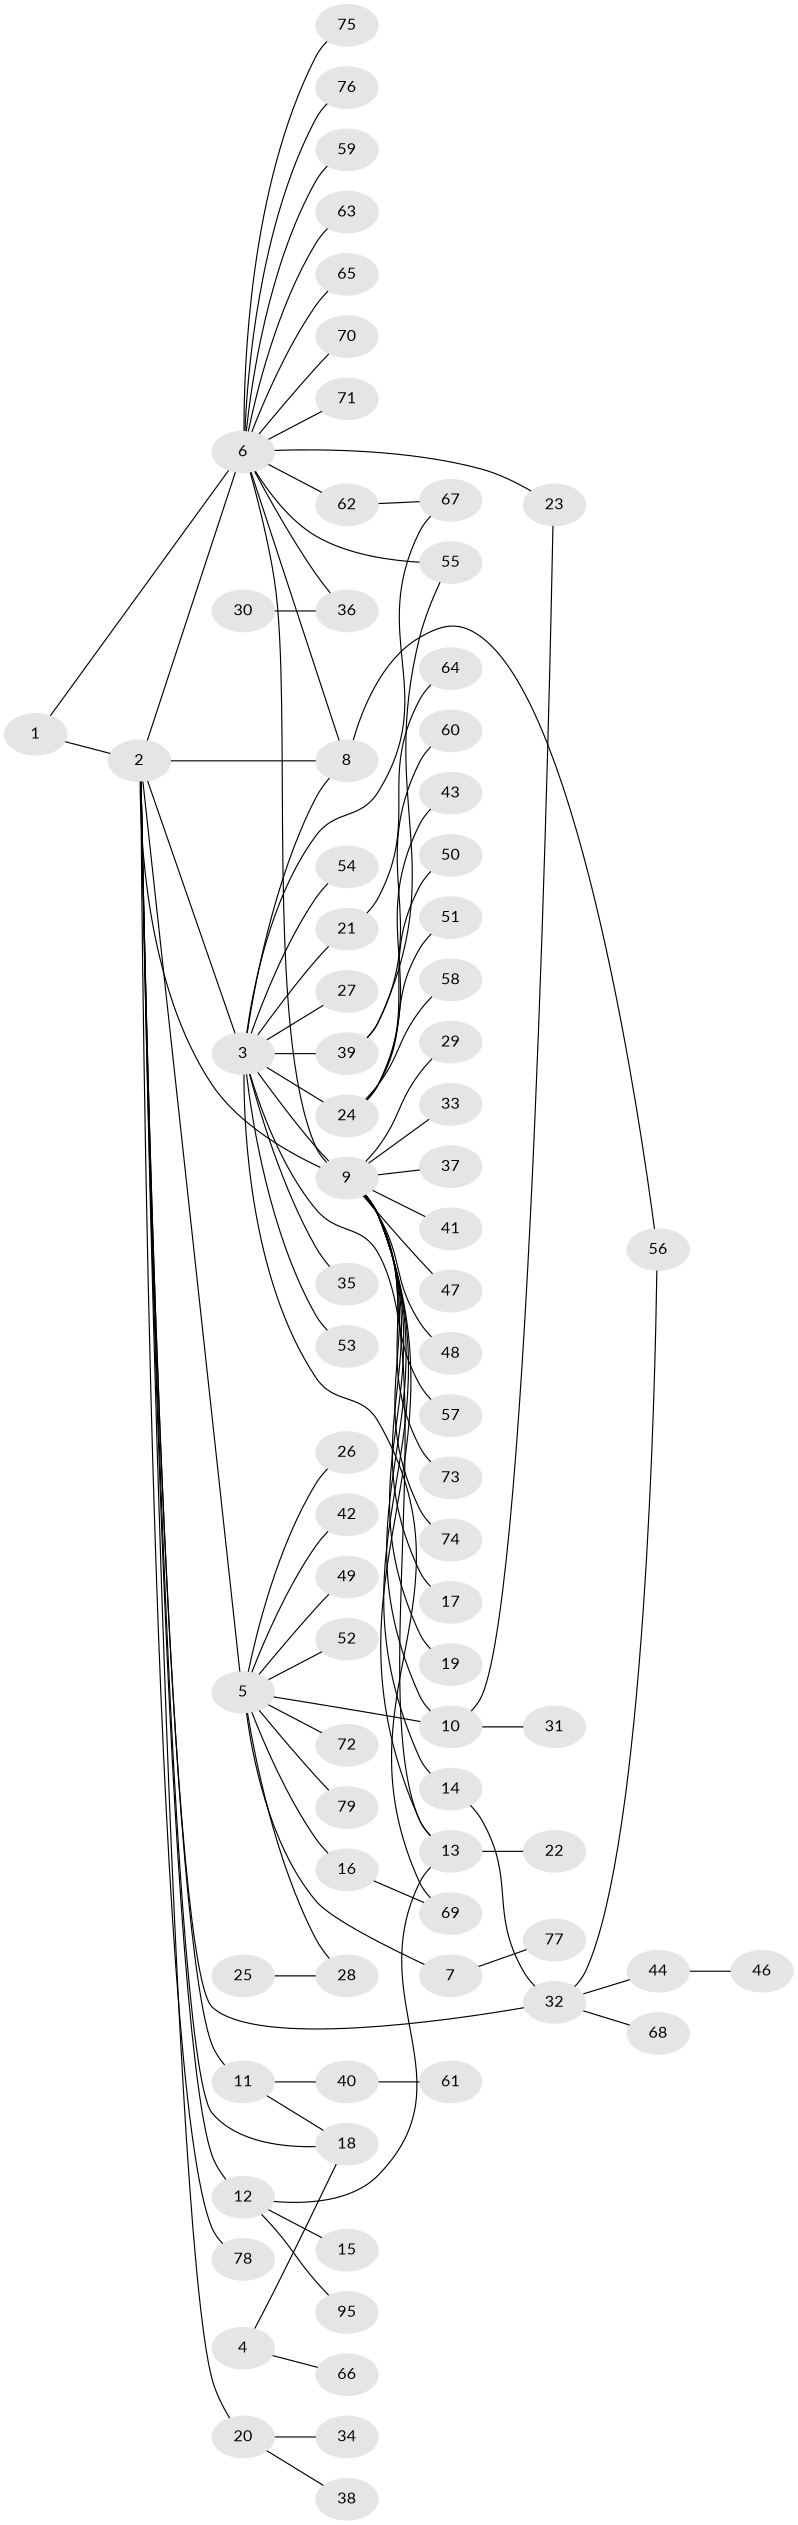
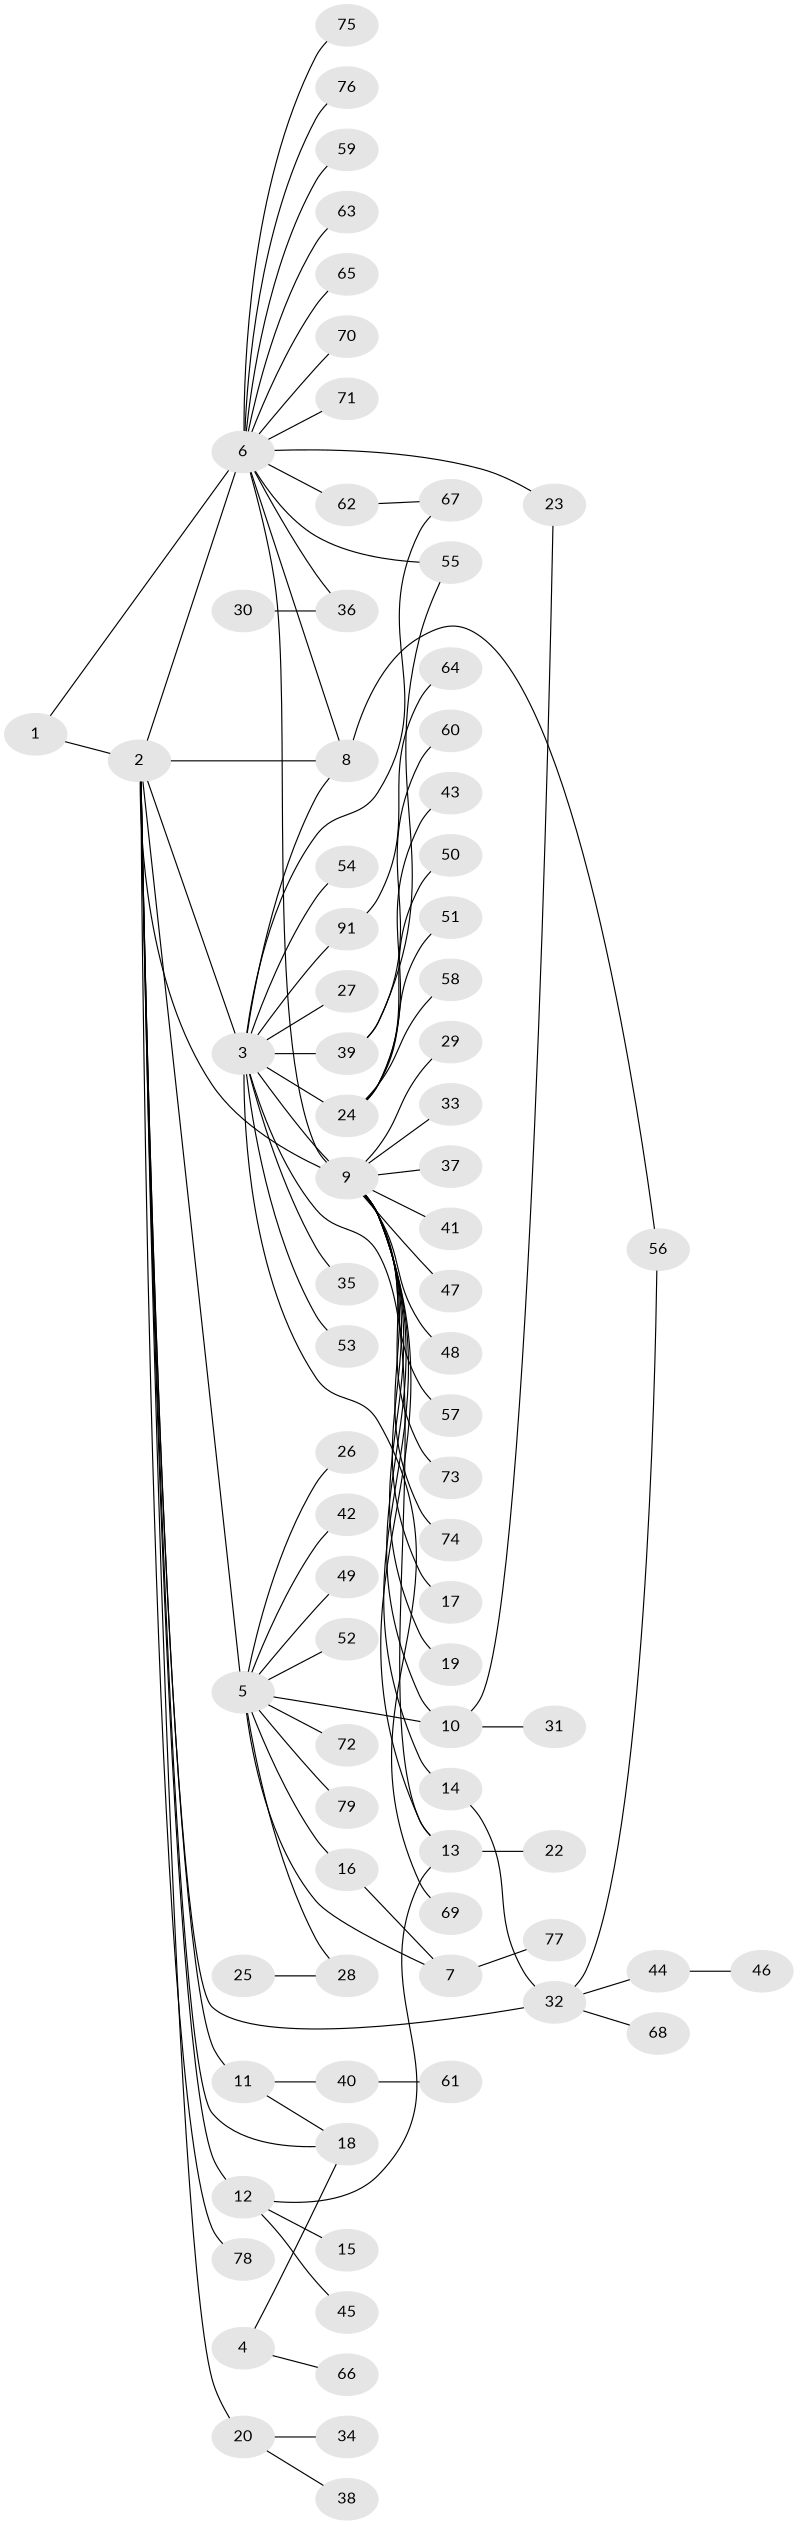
(347, 929) -> (347, 929)
(399, 1892) -> (397, 1921)
(347, 2312) -> (347, 2312)
